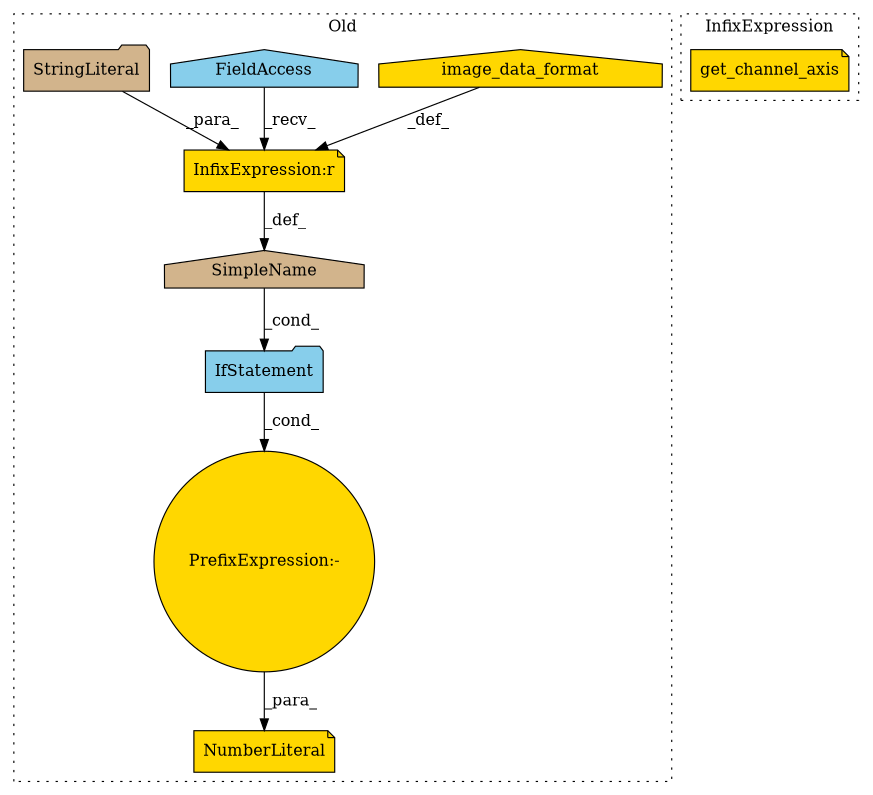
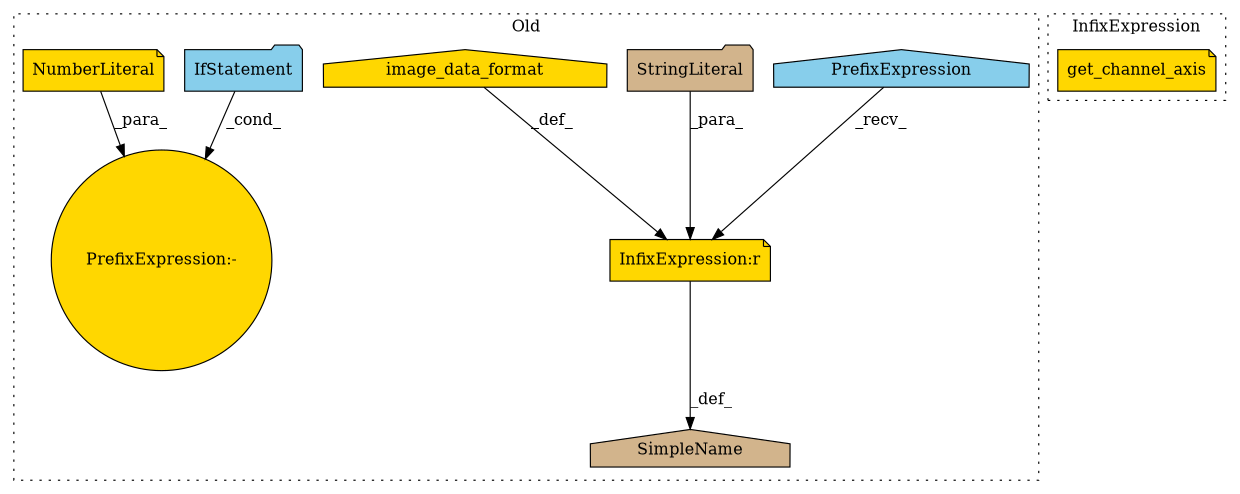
(264, 70) -> (901, 70)
(264, 314) -> none
(264, 695) -> (110, 118)
